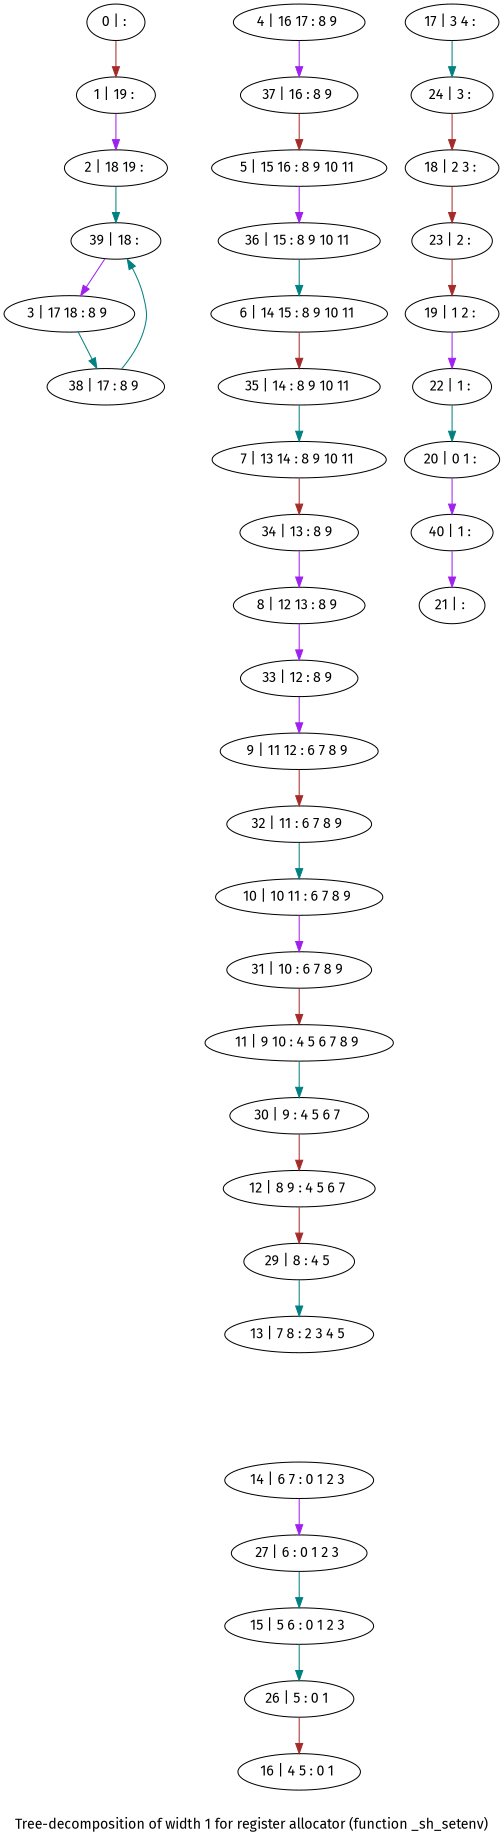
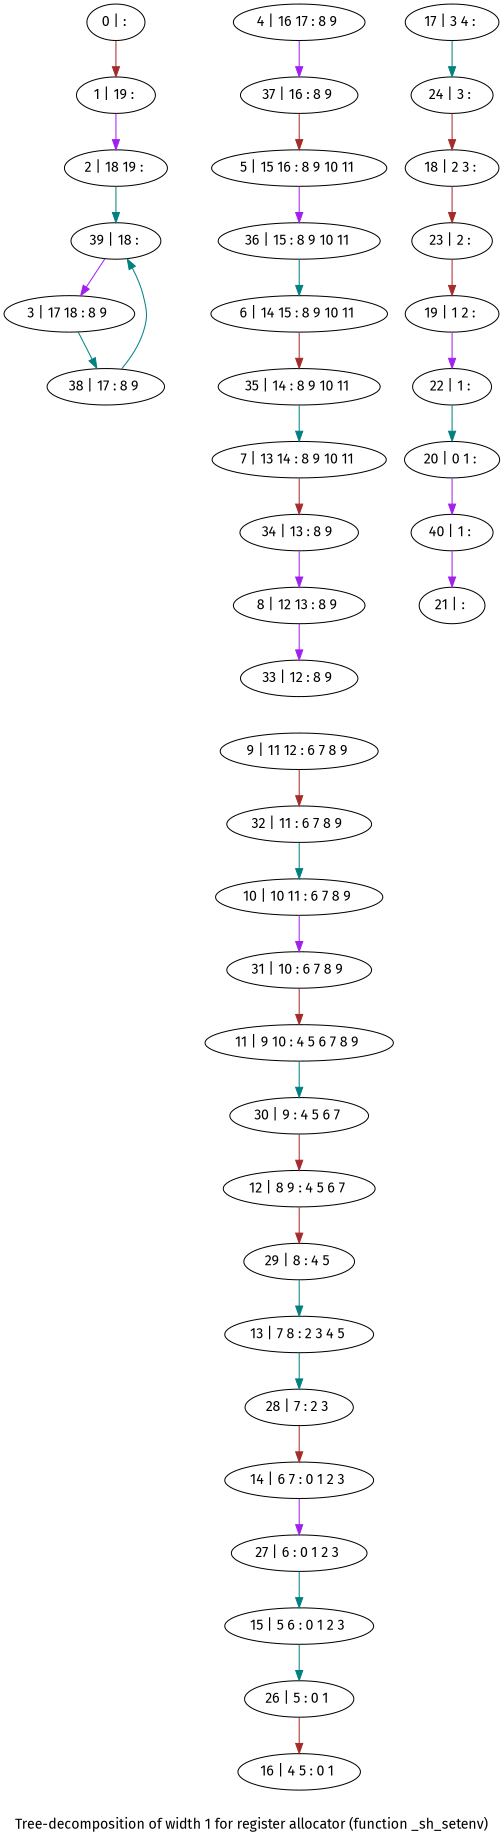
(299, 710) -> none
none -> (299, 1407)
